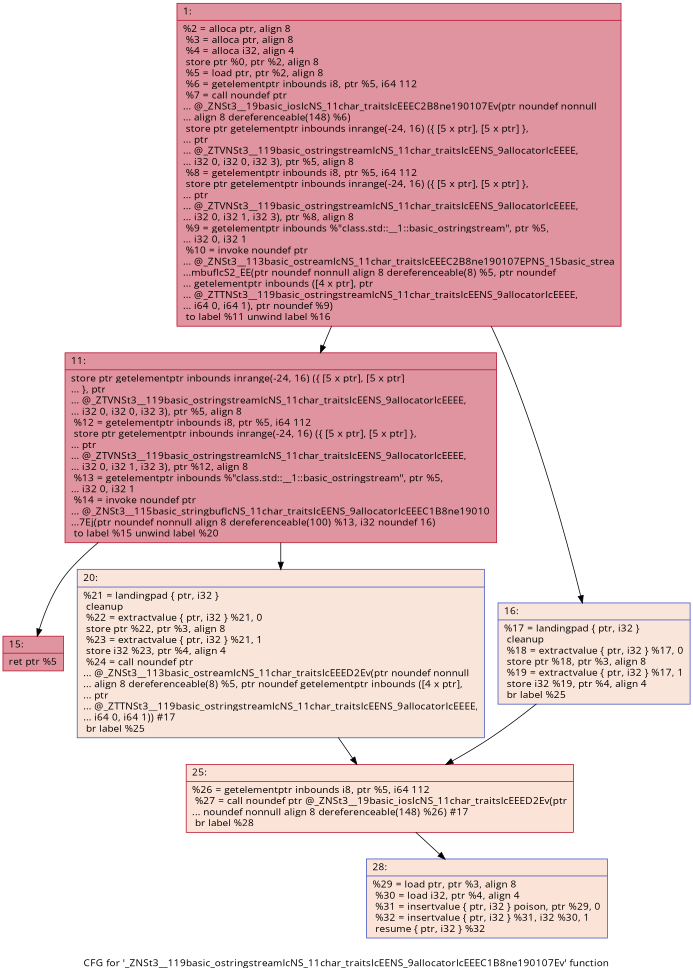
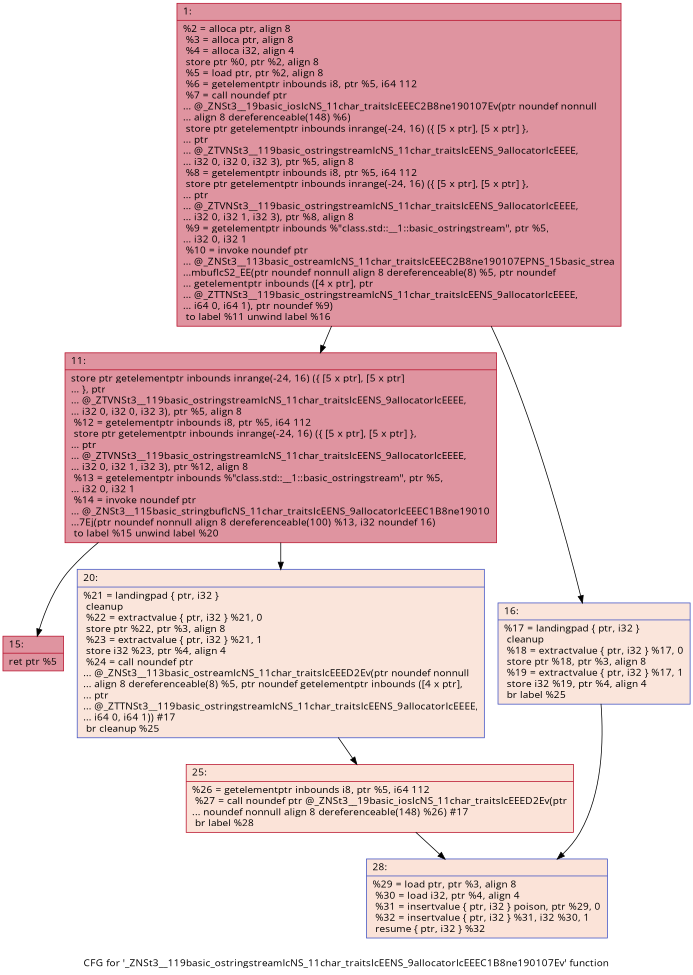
(115, 729) -> (122, 729)
(496, 734) -> (597, 783)
